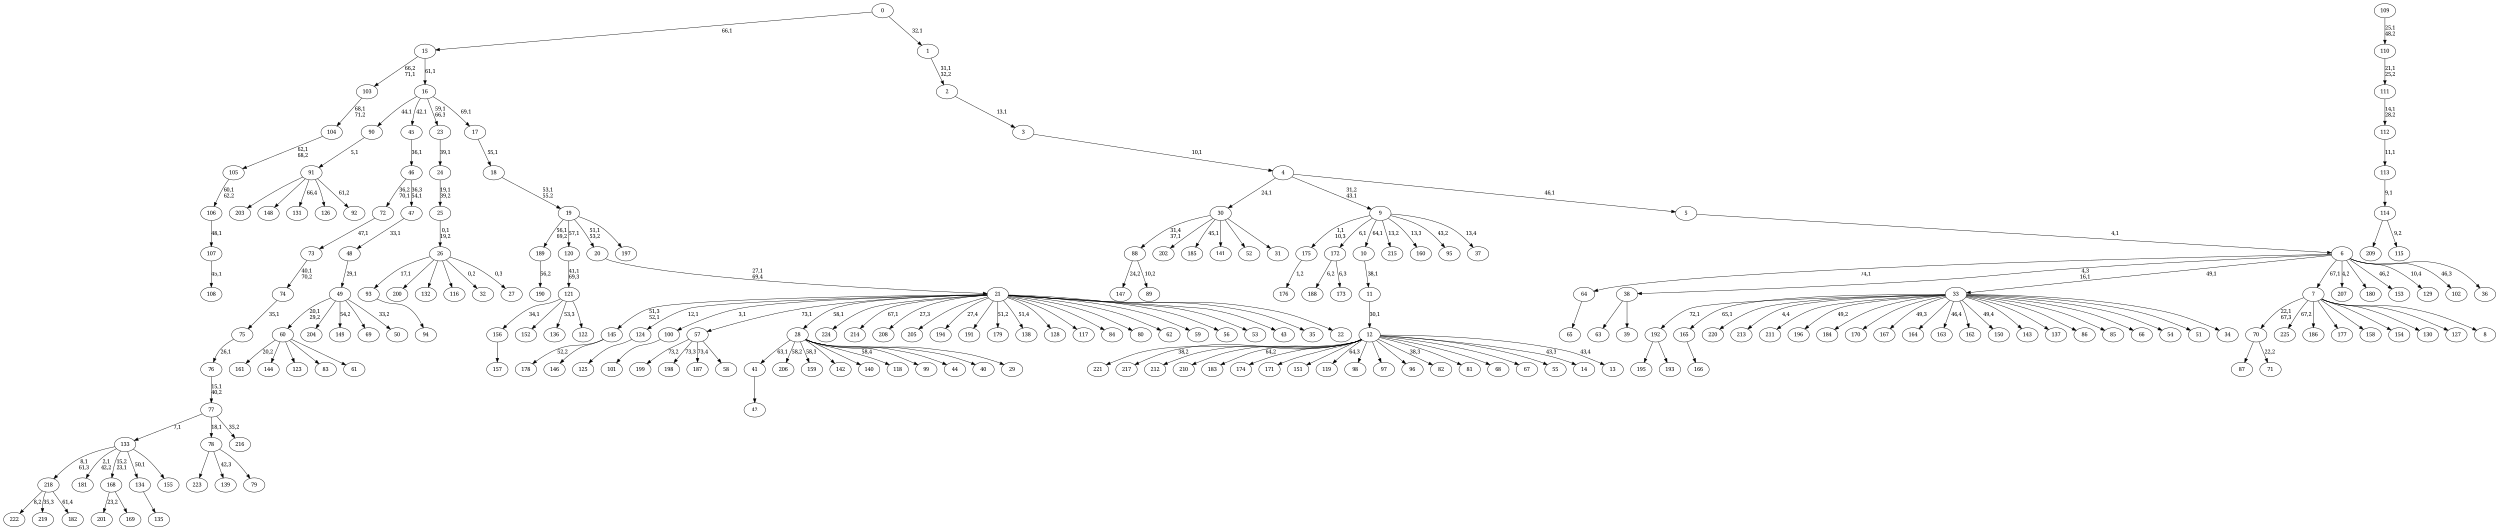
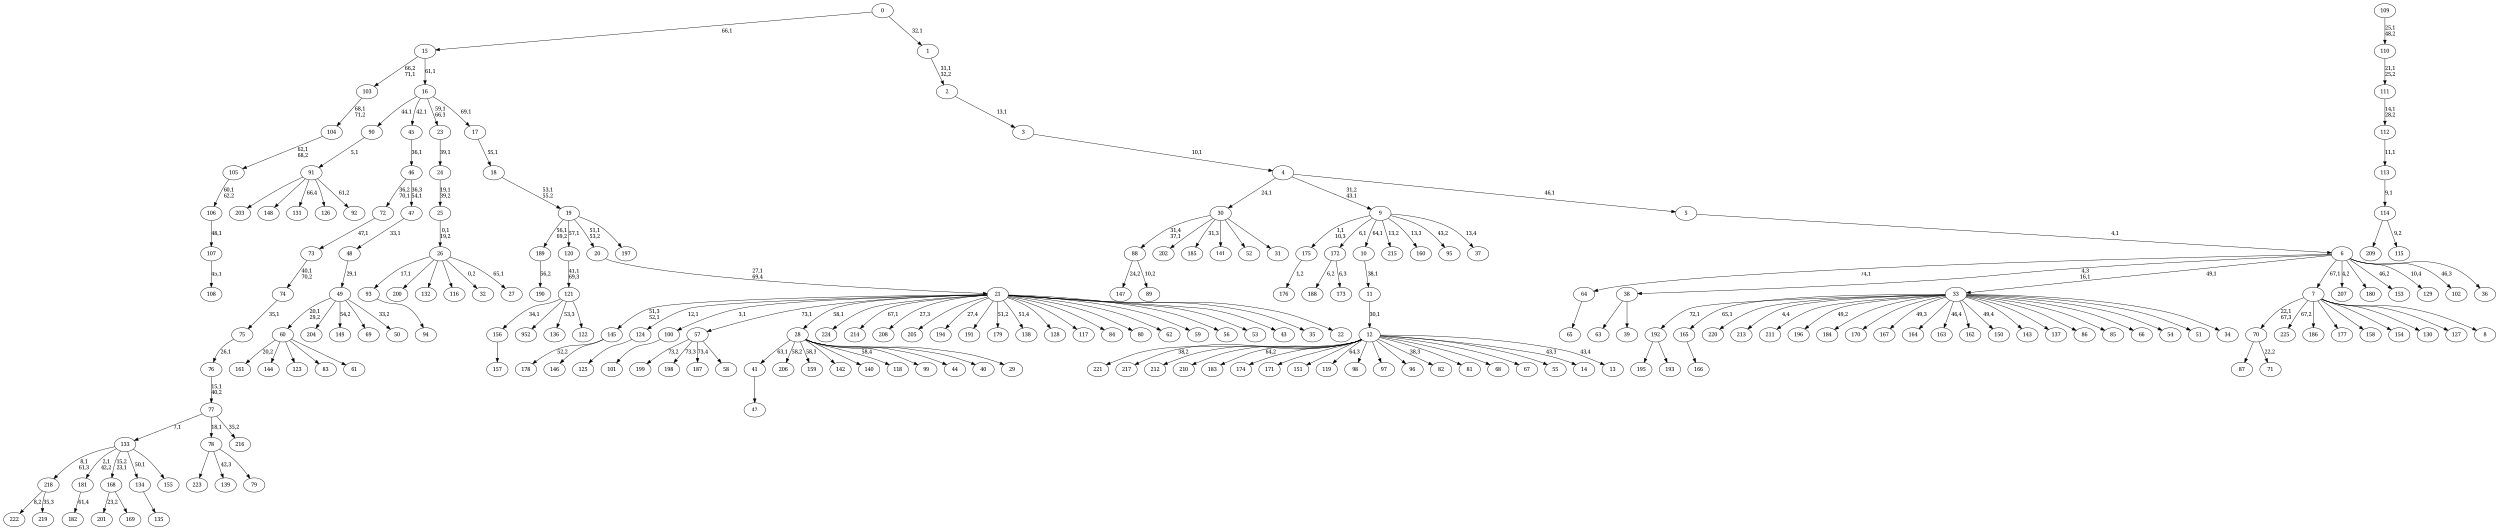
(1214, 234) -> (1214, 234)
(499, 274) -> (499, 274)
(526, 335) -> (526, 335)
(59, 501) -> (78, 500)
